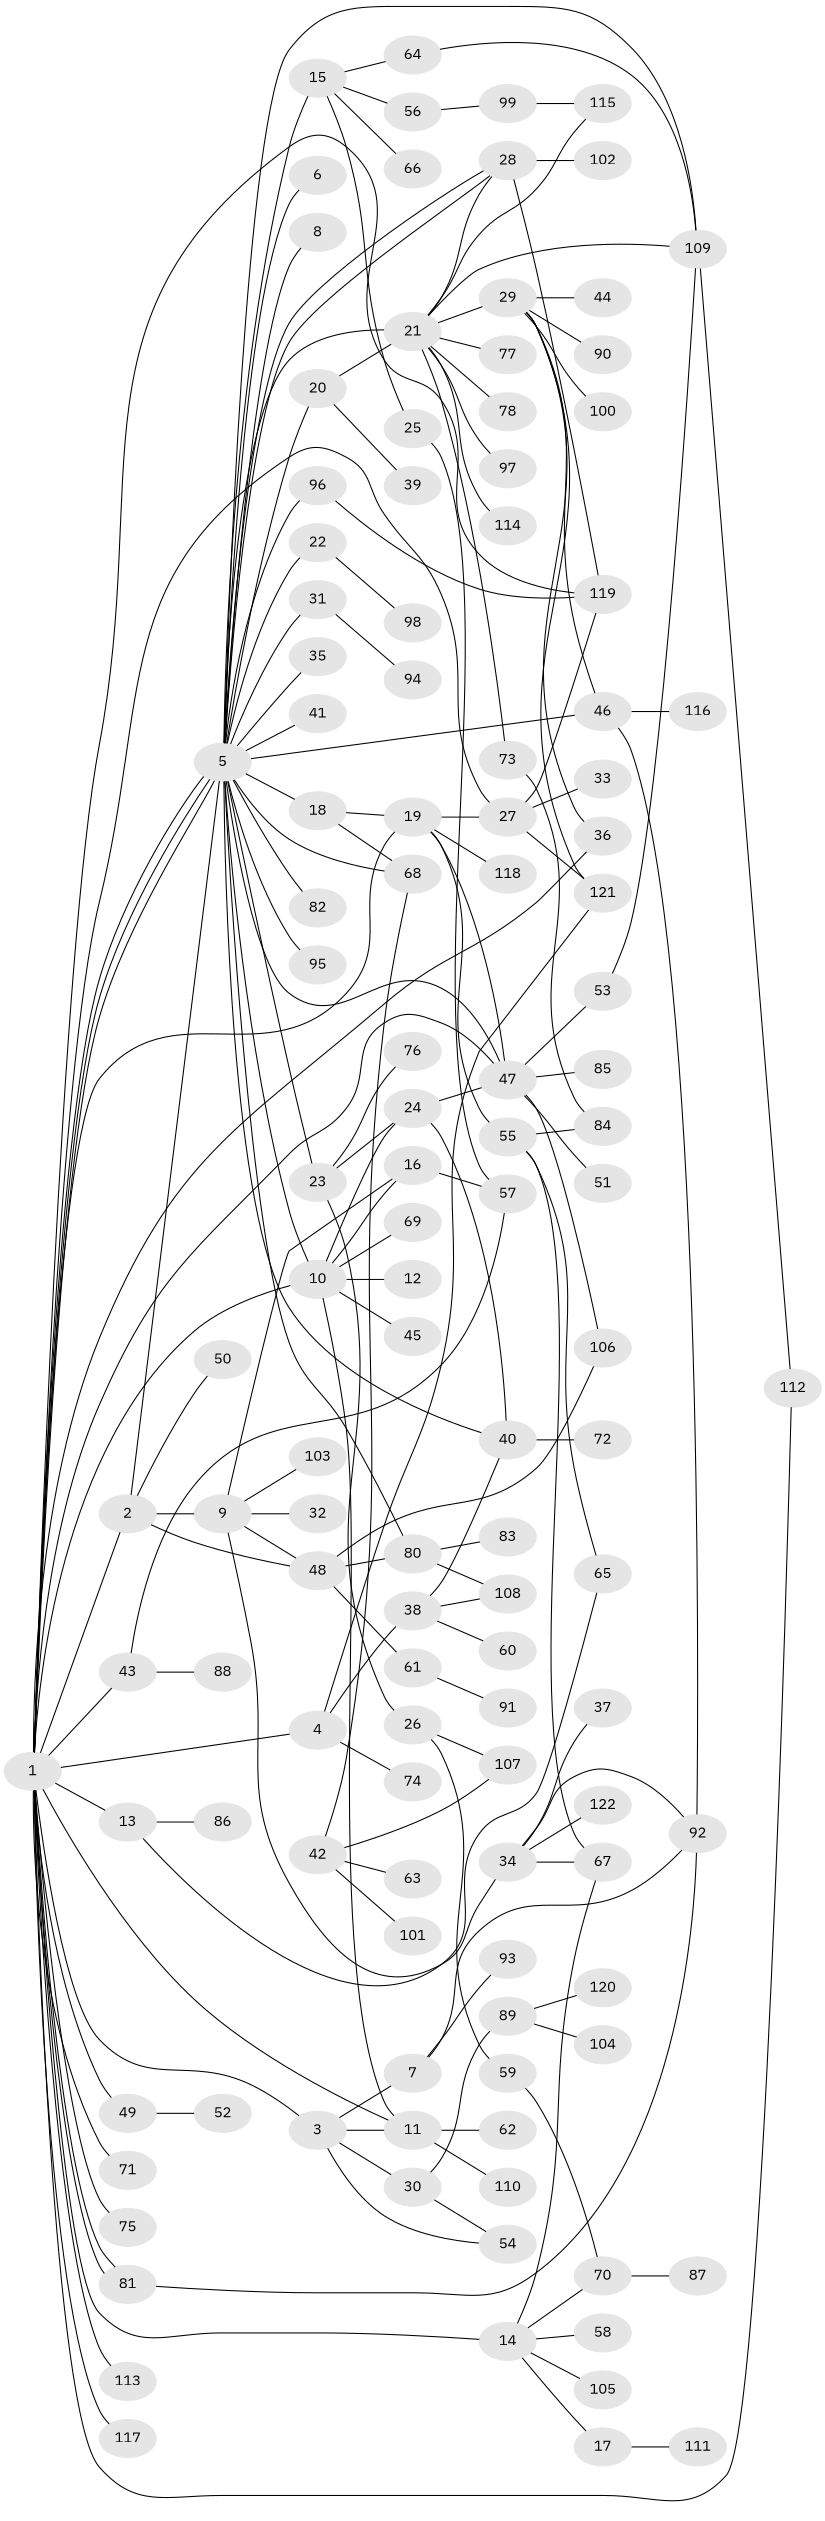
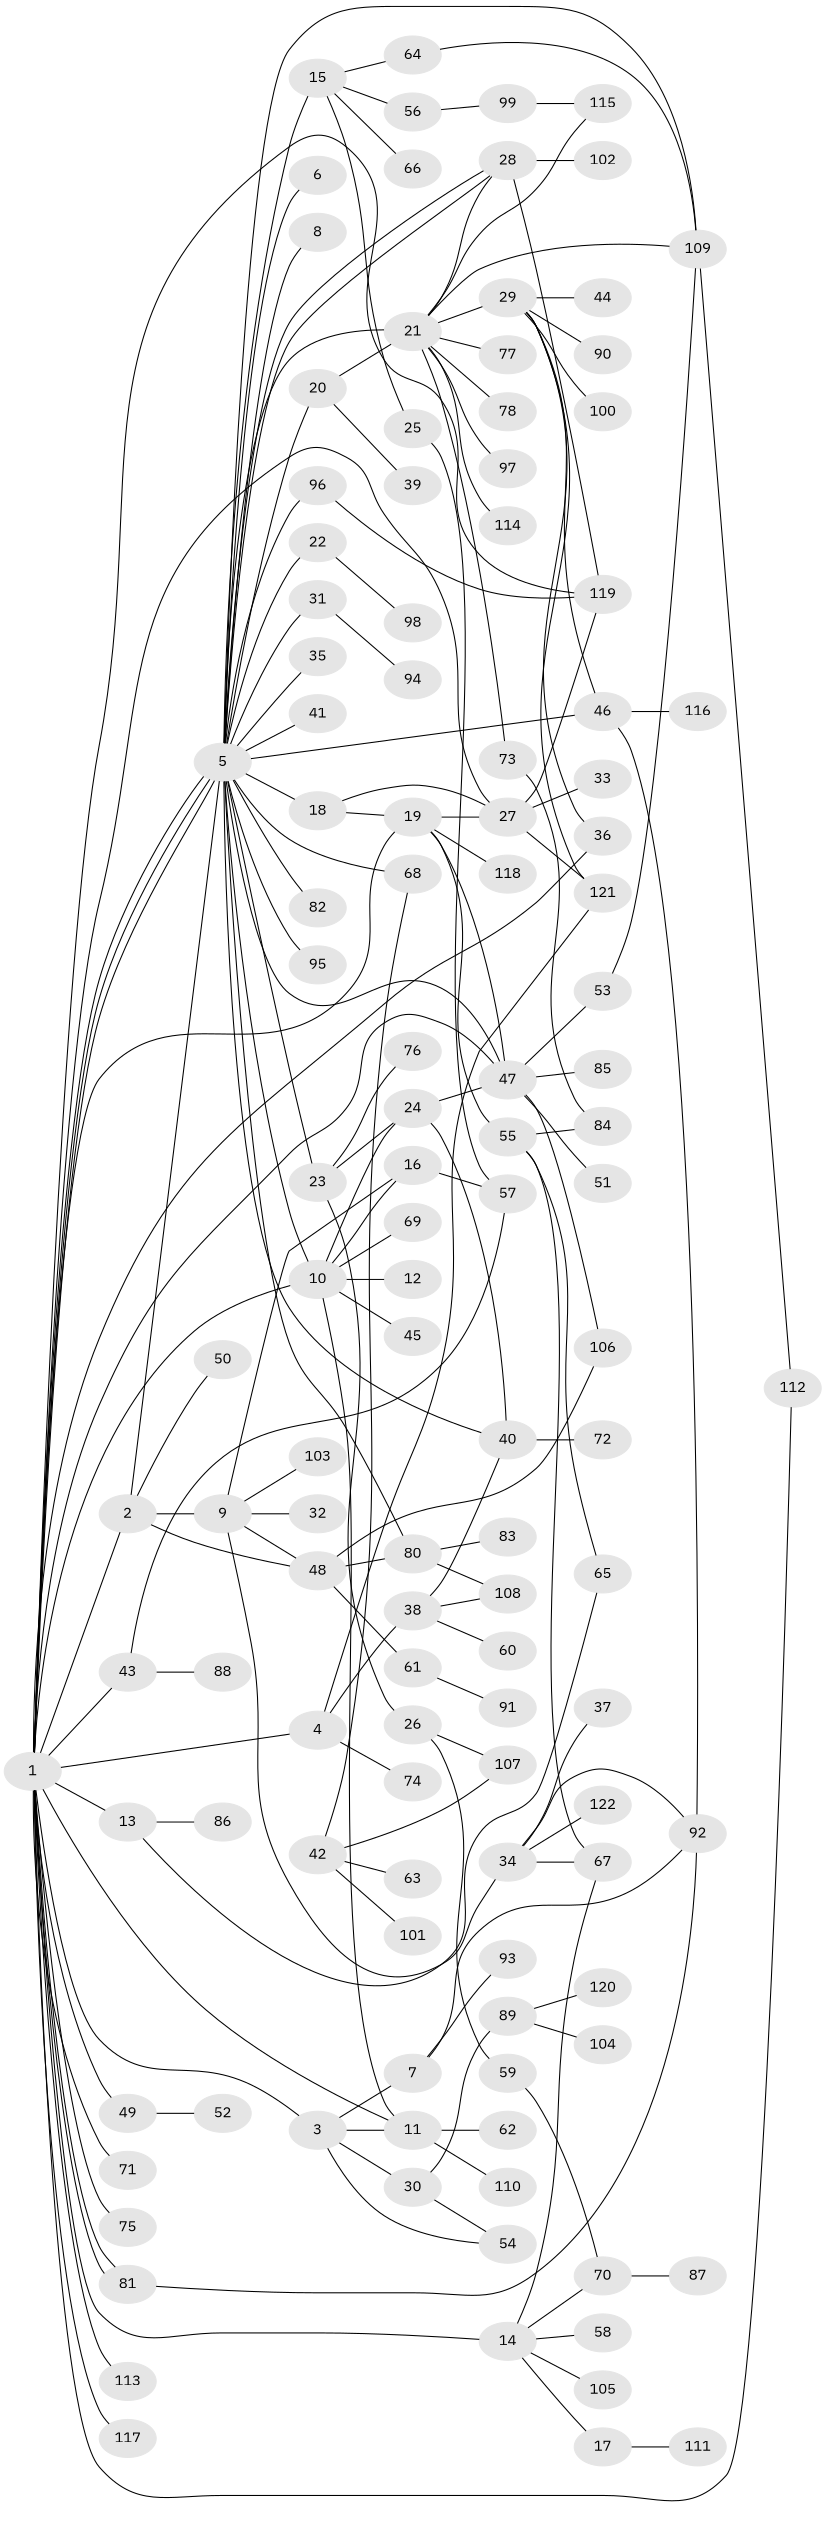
(365, 842) -> (414, 785)
